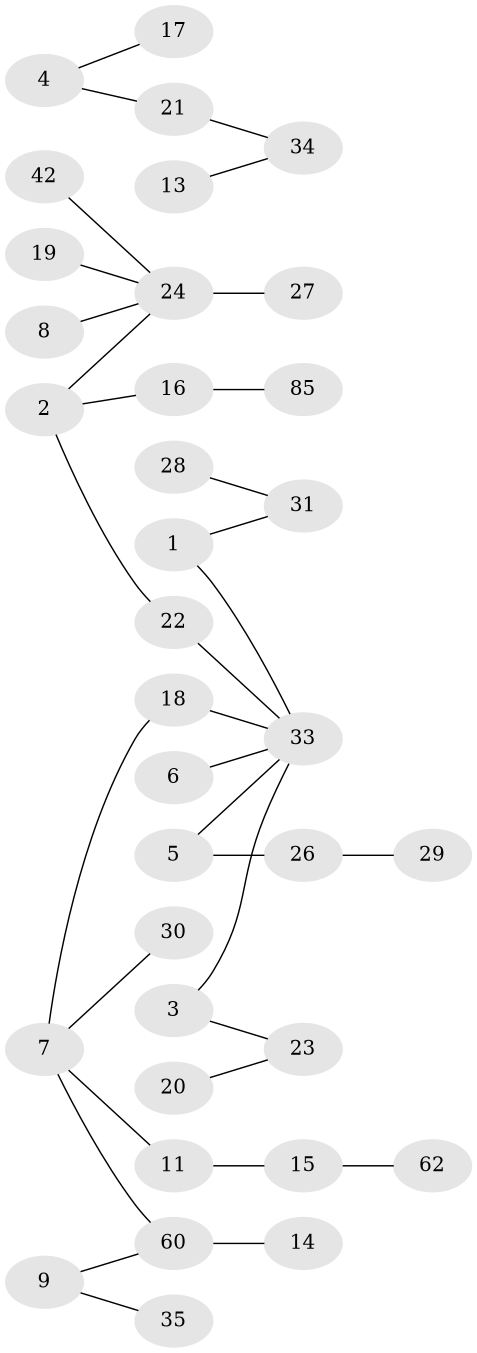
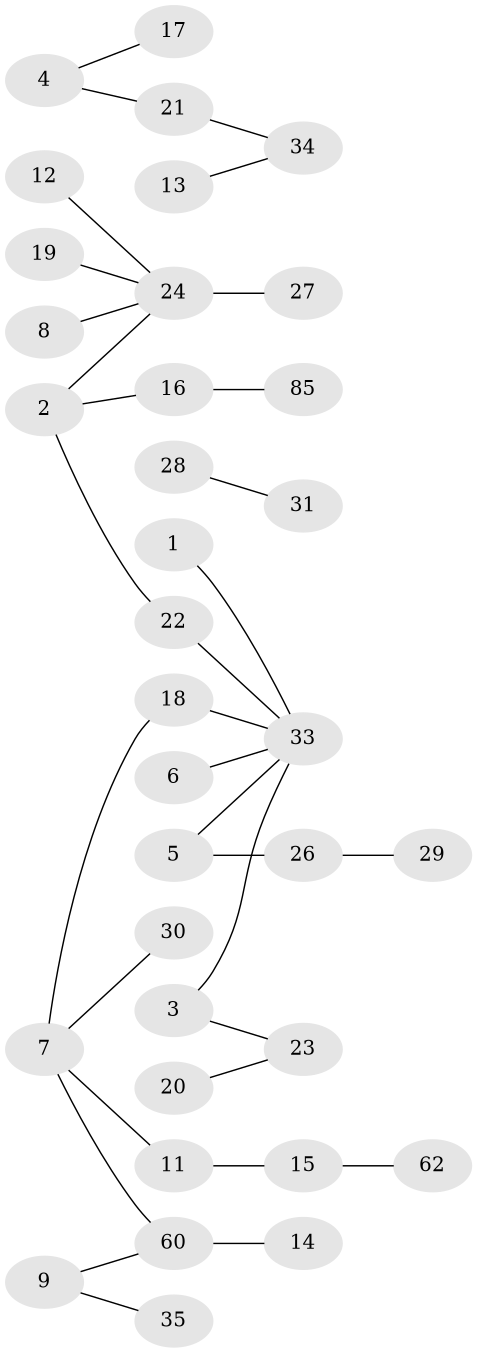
(45, 177) -> (45, 177)
(239, 525) -> none
